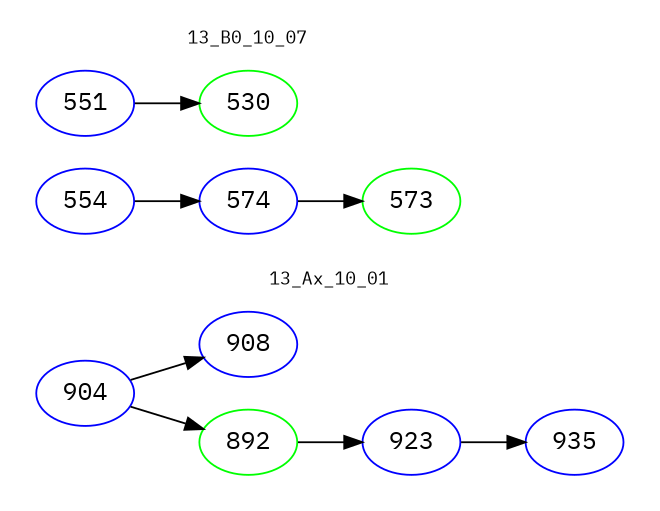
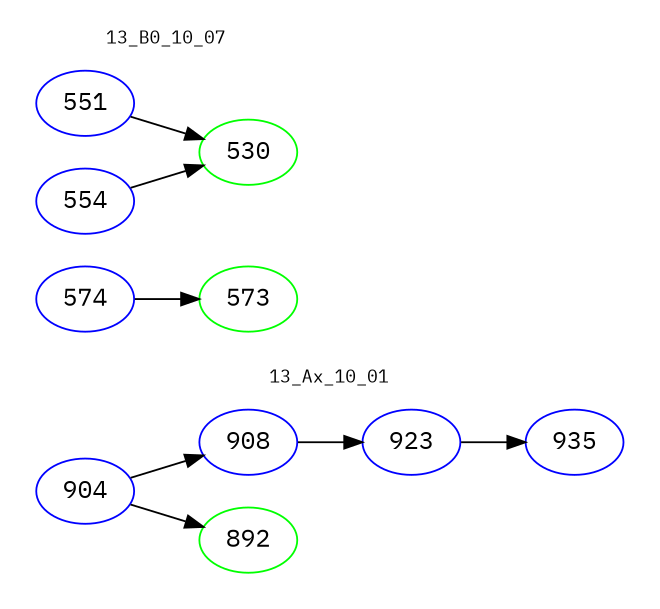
(158, 201) -> (158, 179)
(321, 442) -> (321, 442)
